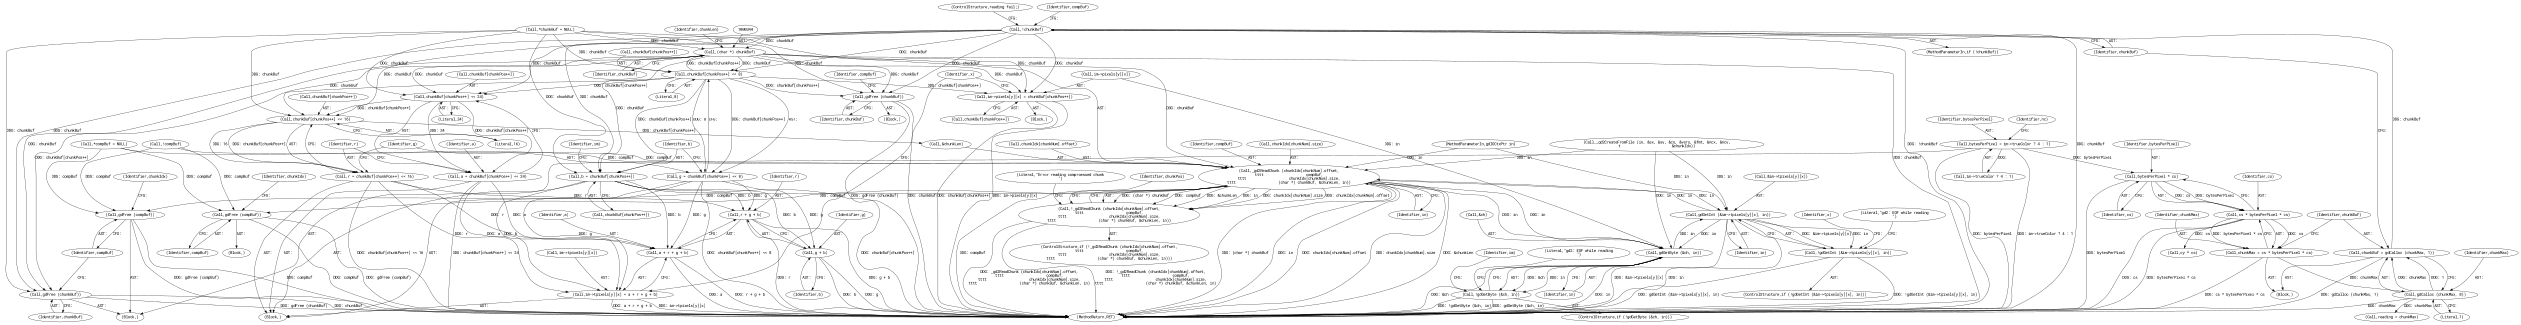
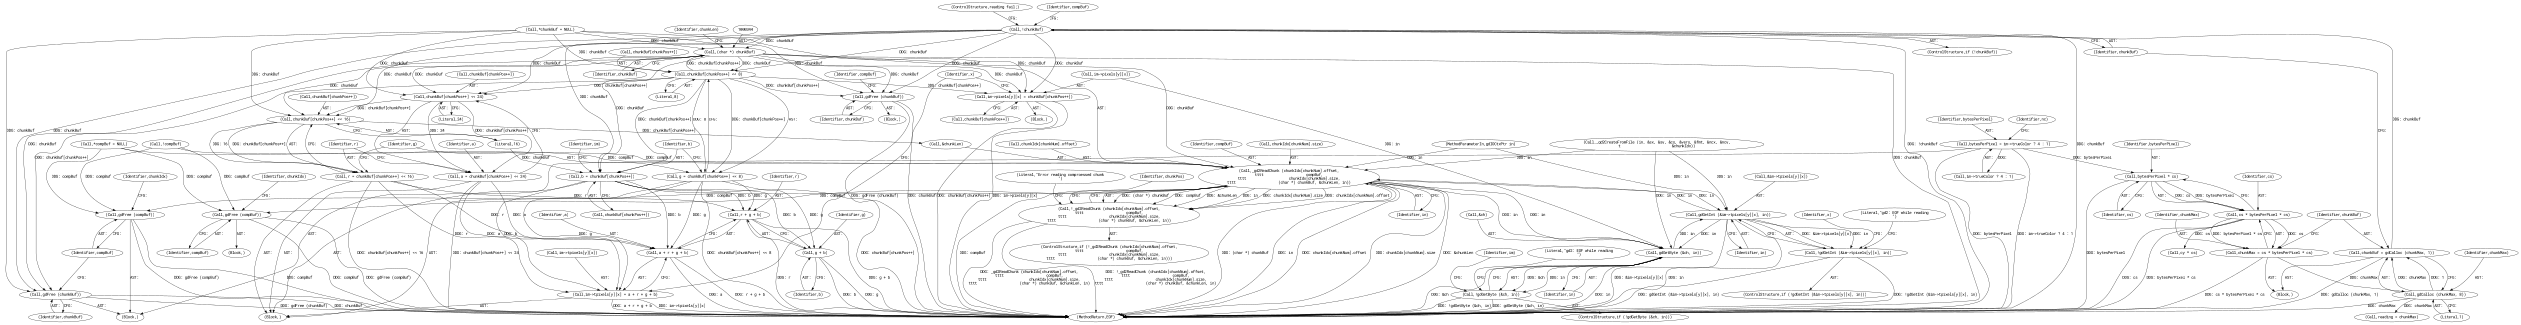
(1962, 52) -> (1962, 52)
(585, 121) -> (543, 164)
(1096, 317) -> (1096, 317)
